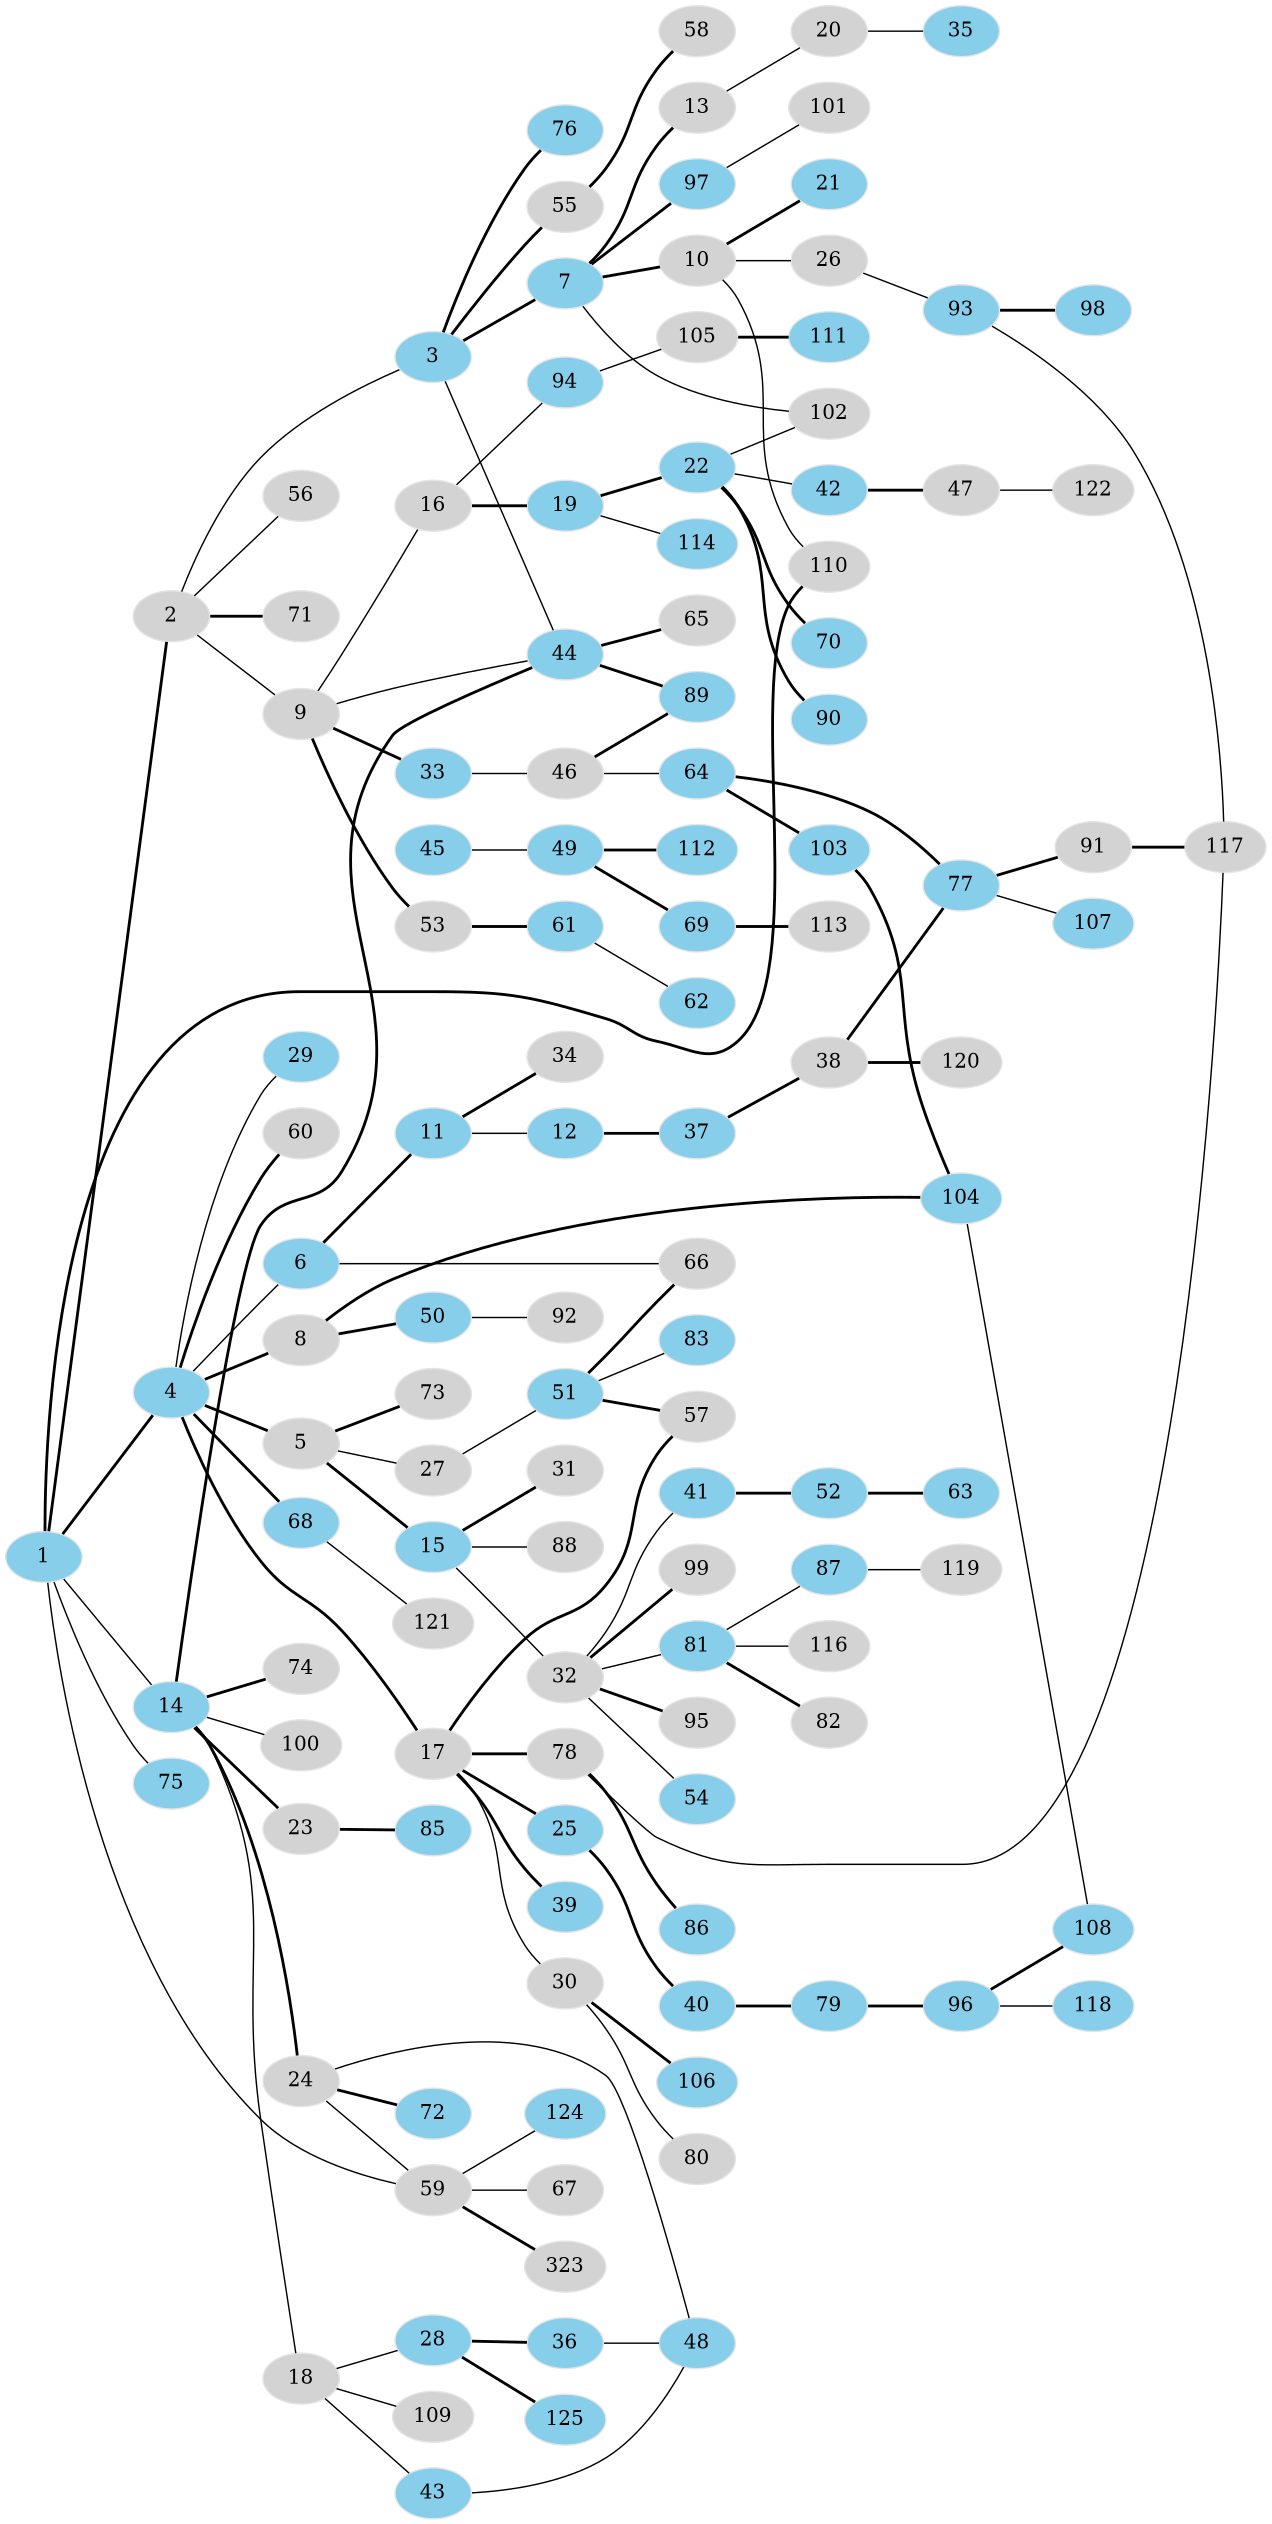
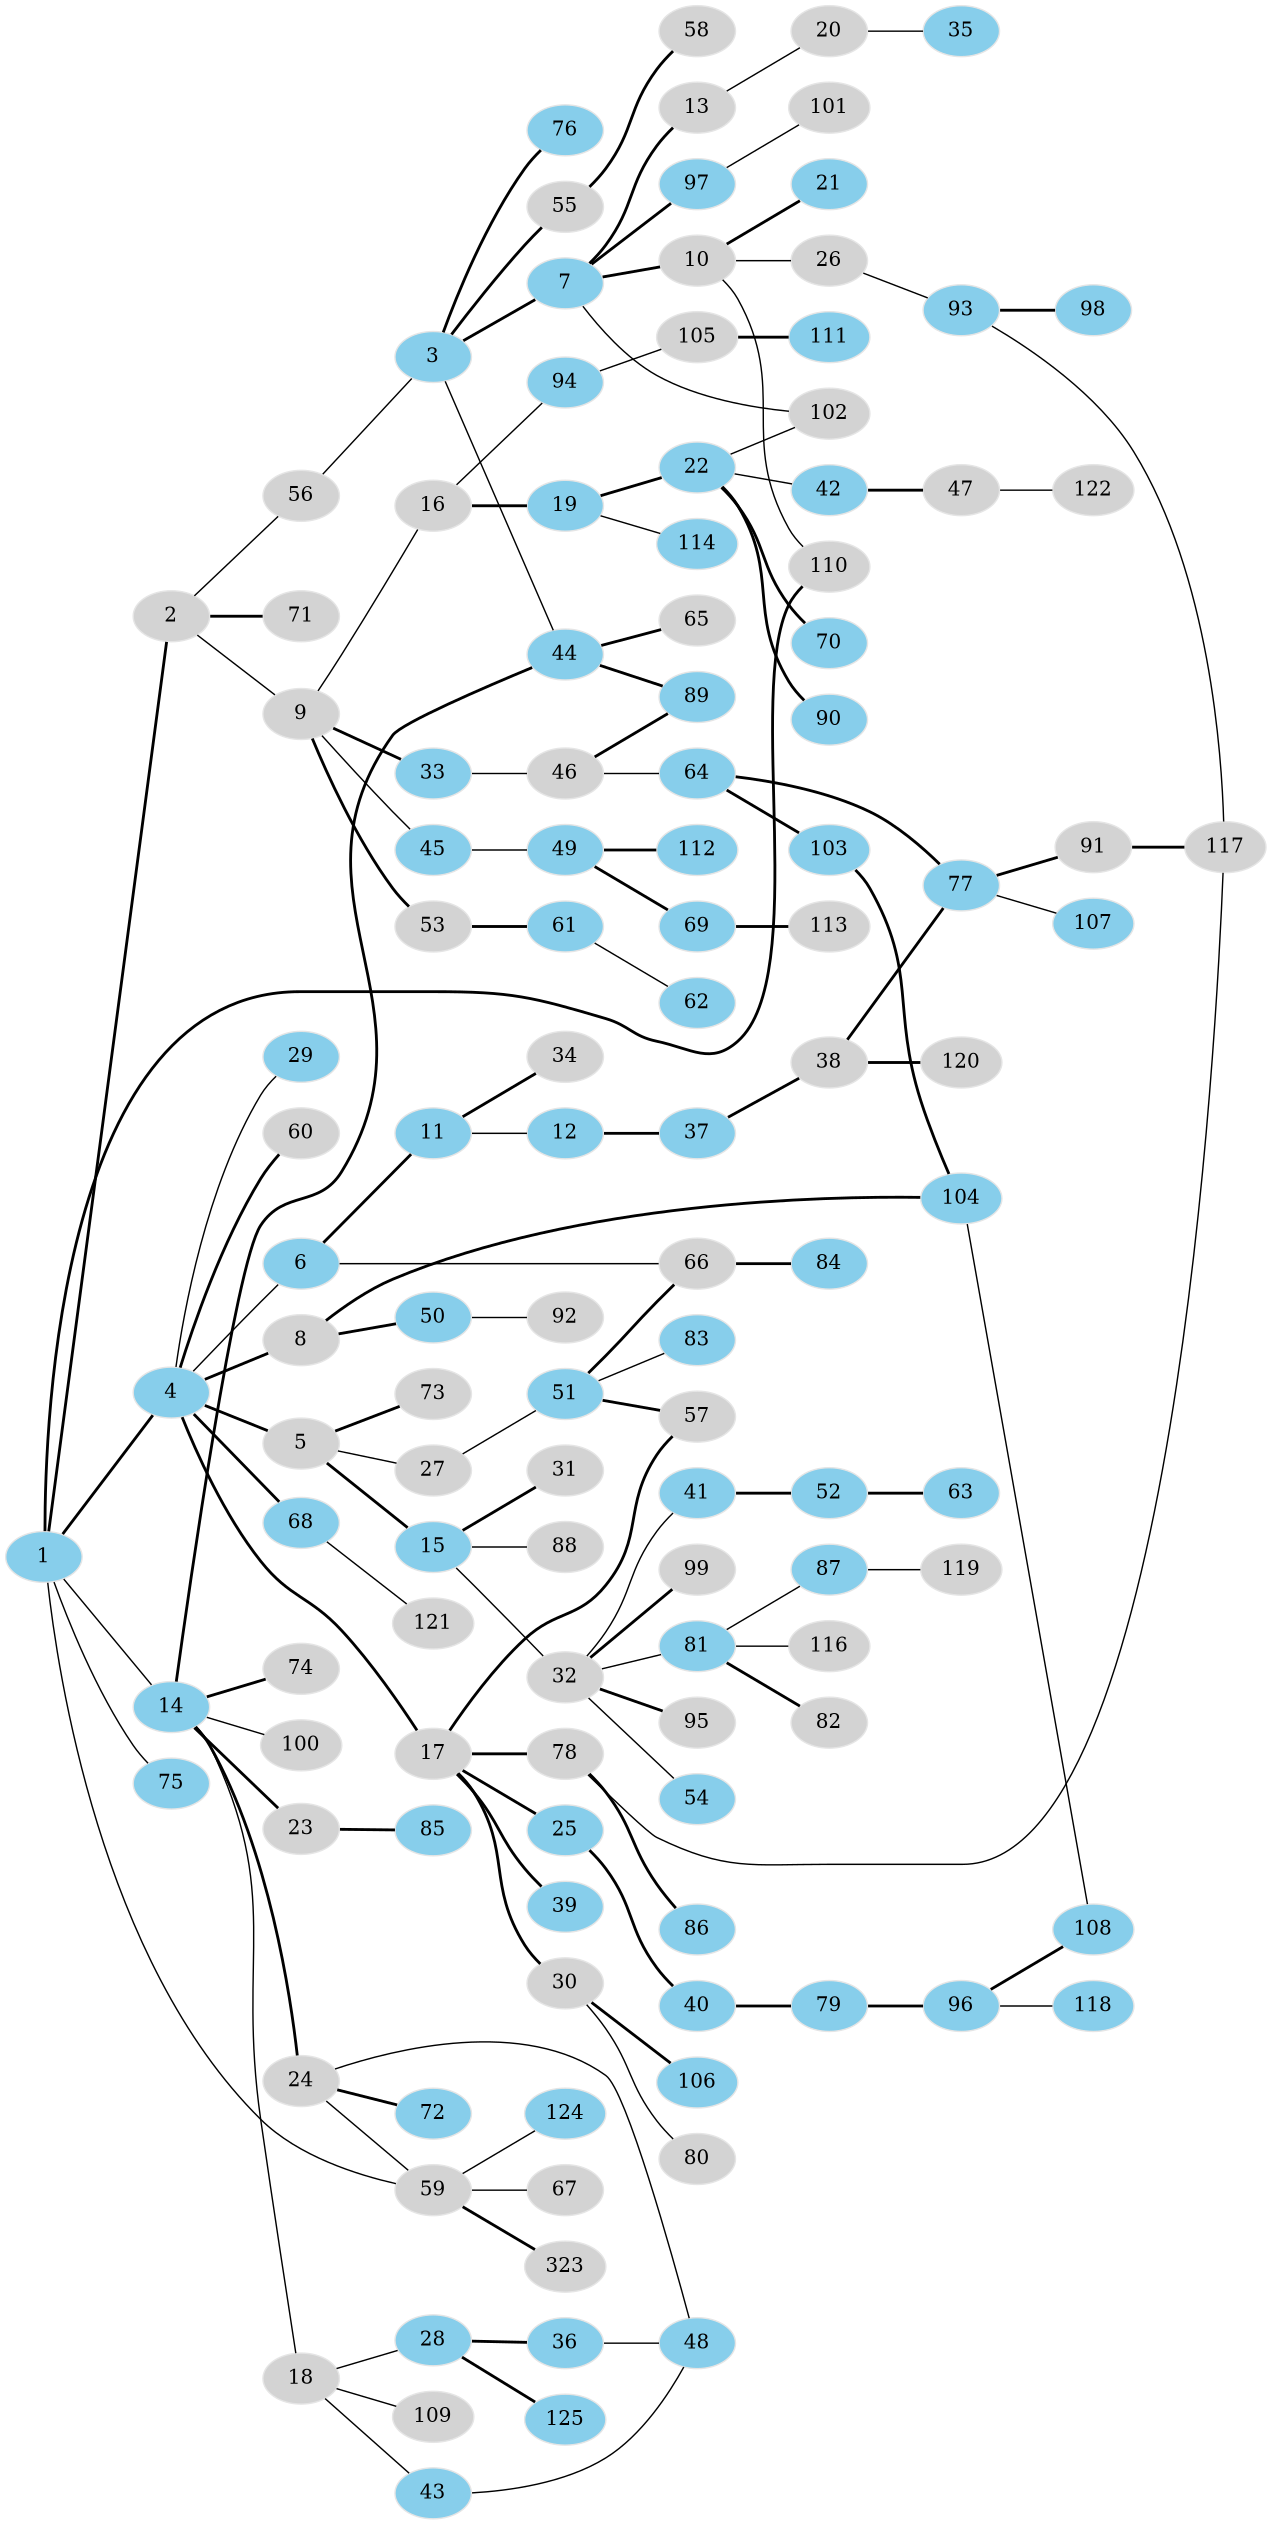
(264, 455) -> (367, 426)
(432, 680) -> (359, 776)
none -> (829, 1264)
(499, 1869) -> (499, 1869)
